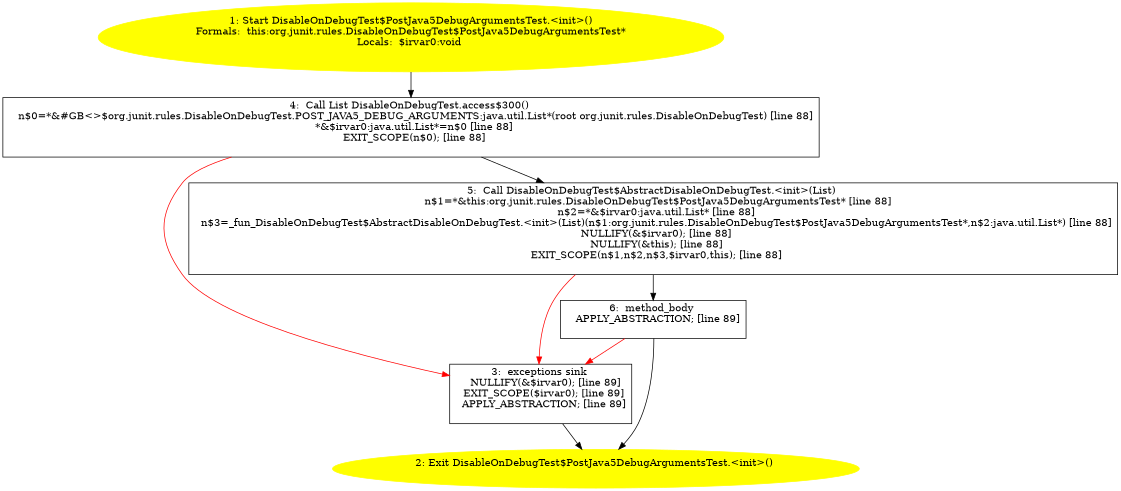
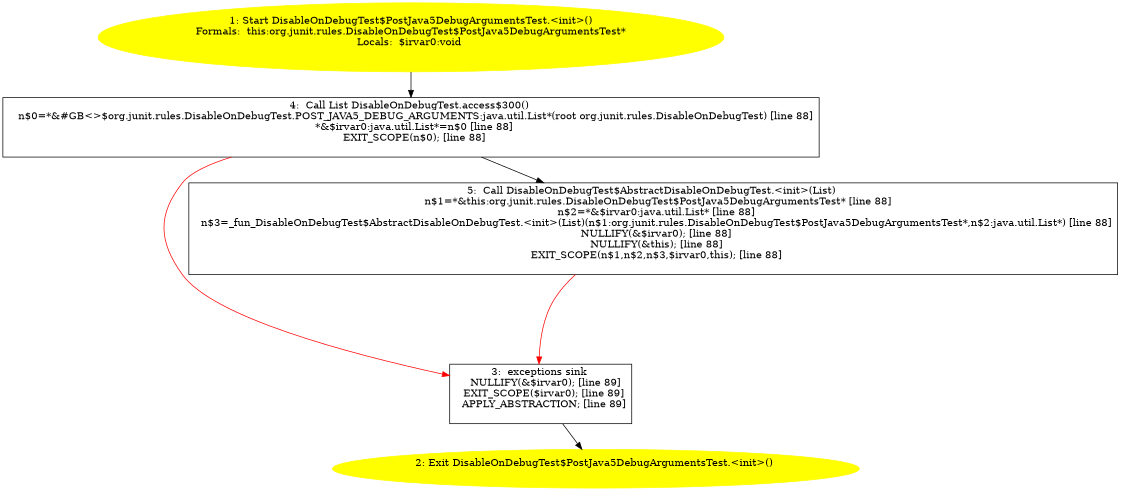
(653, 319) -> none
